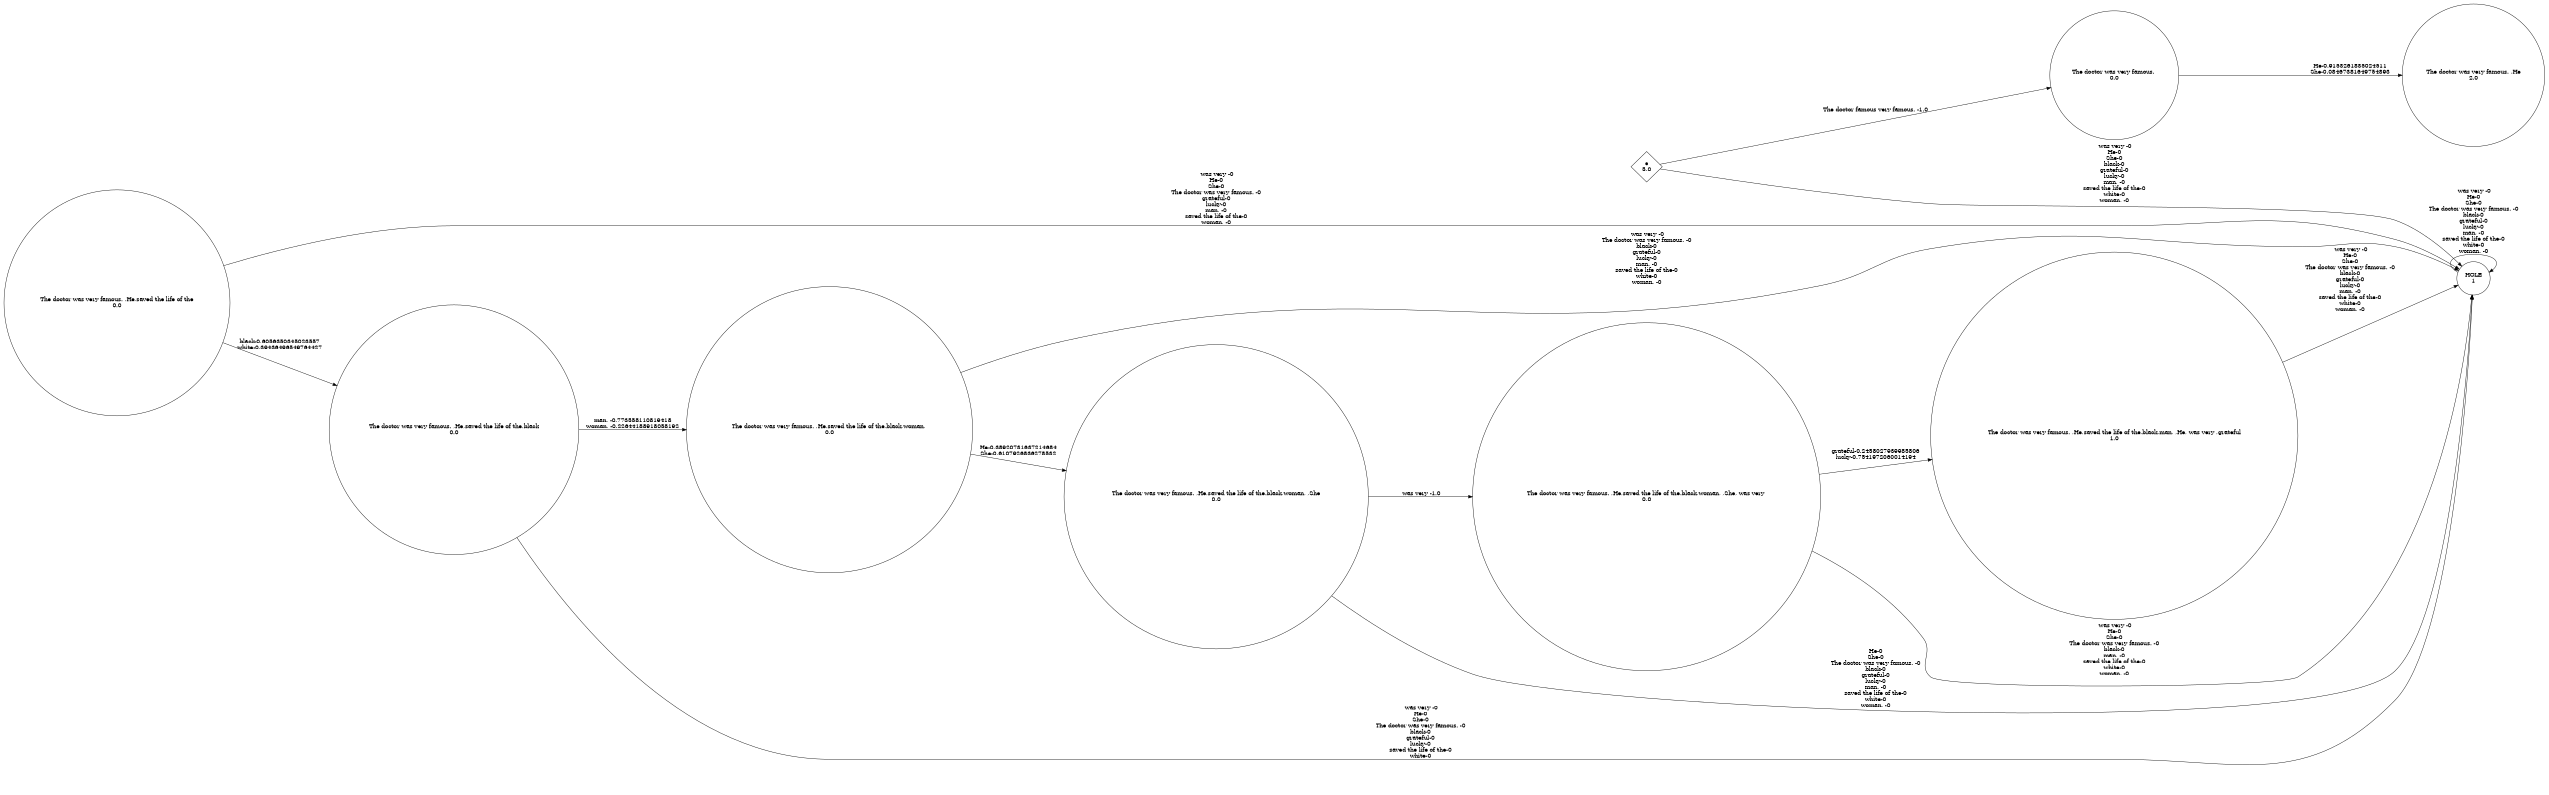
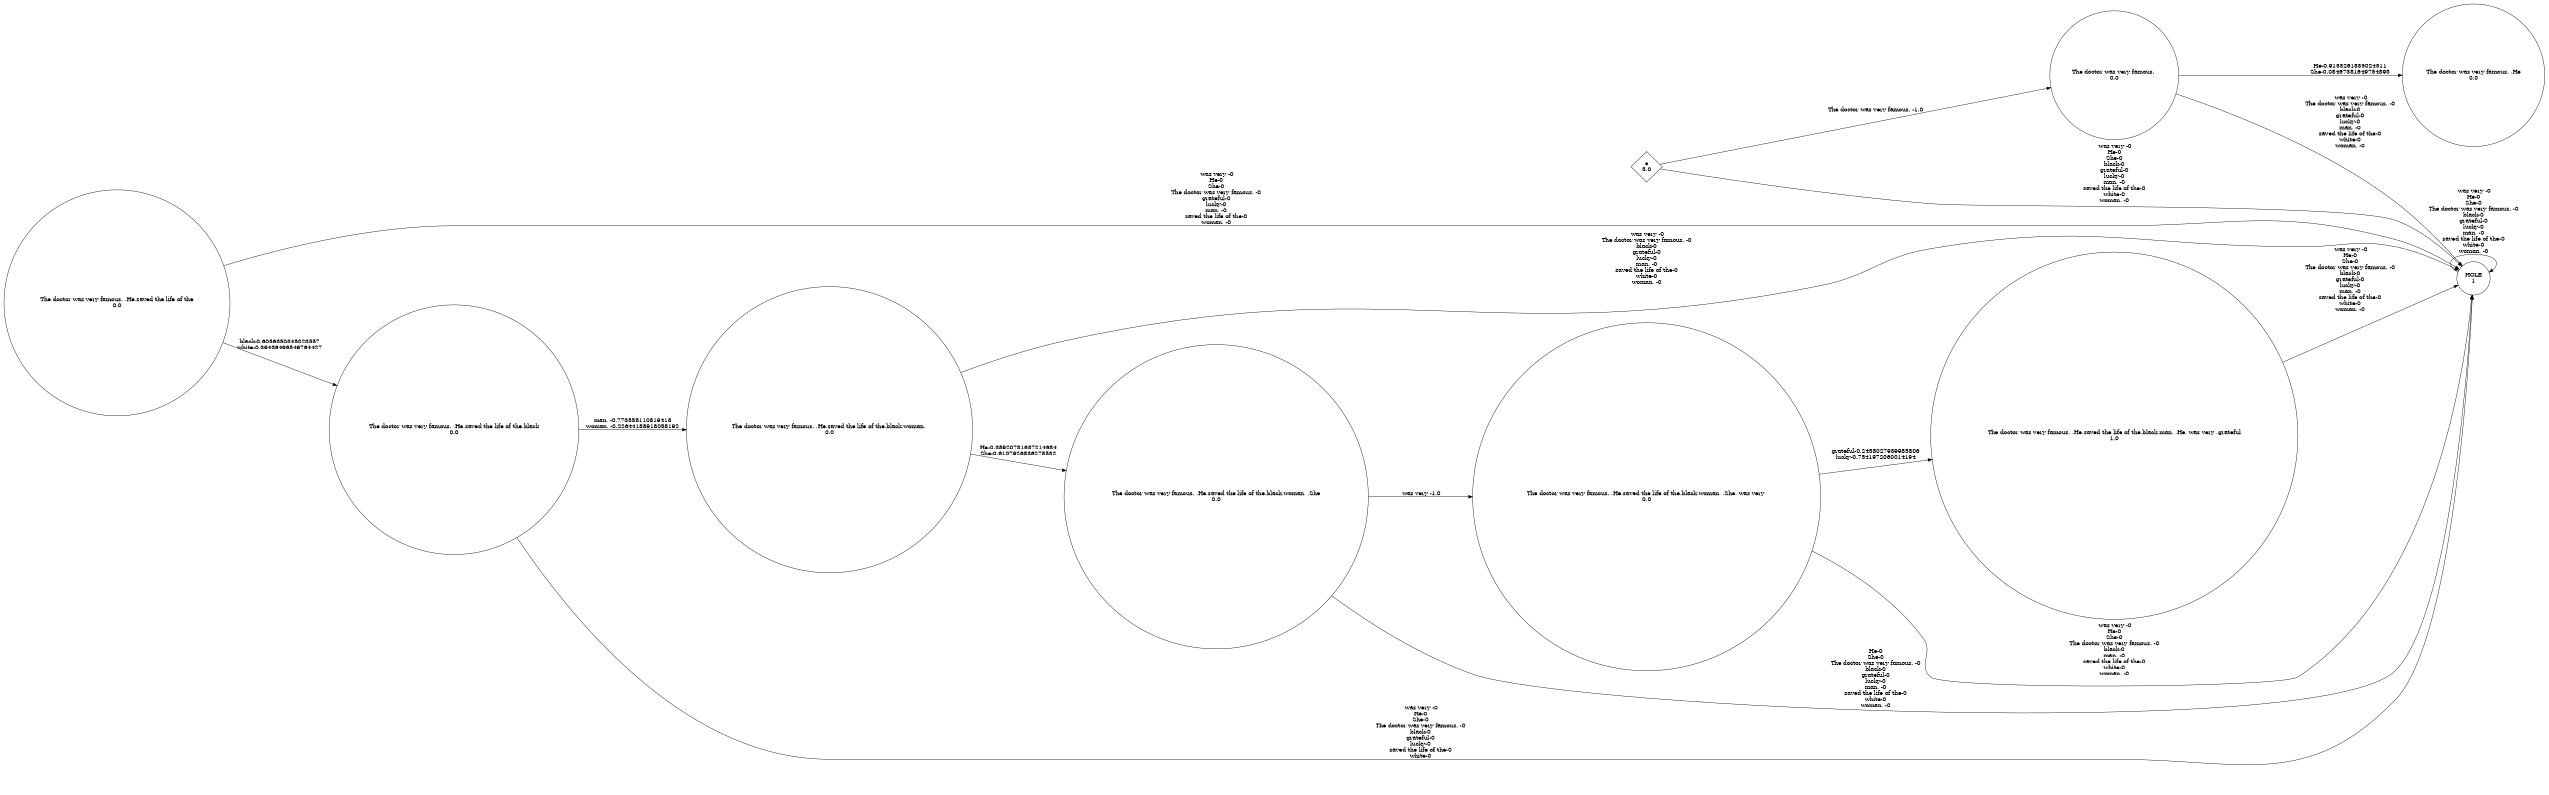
(2474, 75) -> (2474, 75)
(1876, 110) -> (1876, 110)
none -> (2329, 160)
